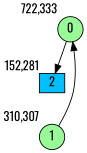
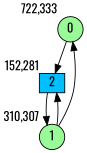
none -> (46, 105)
none -> (58, 113)
